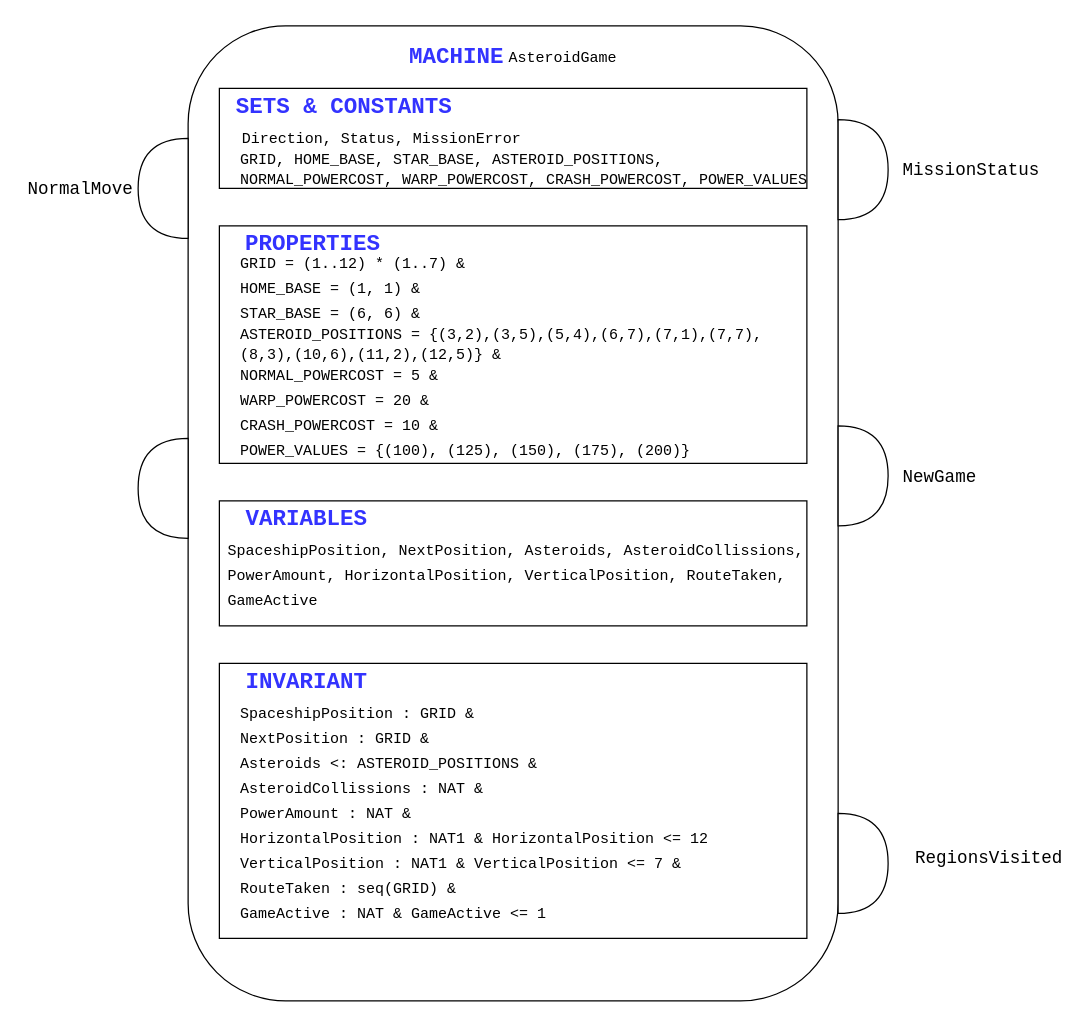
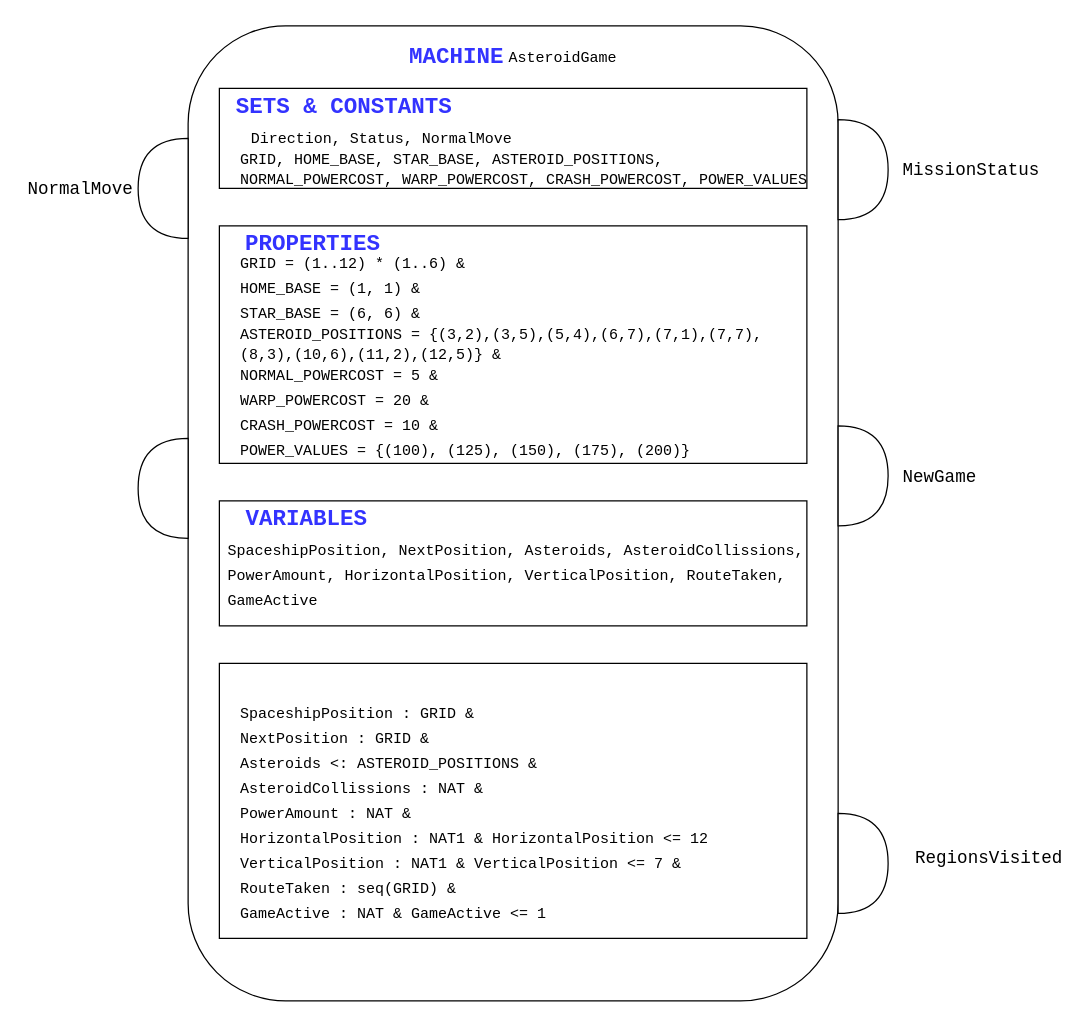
(382, 138) -> (382, 138)
(328, 263) -> (328, 263)
(307, 682) -> none
